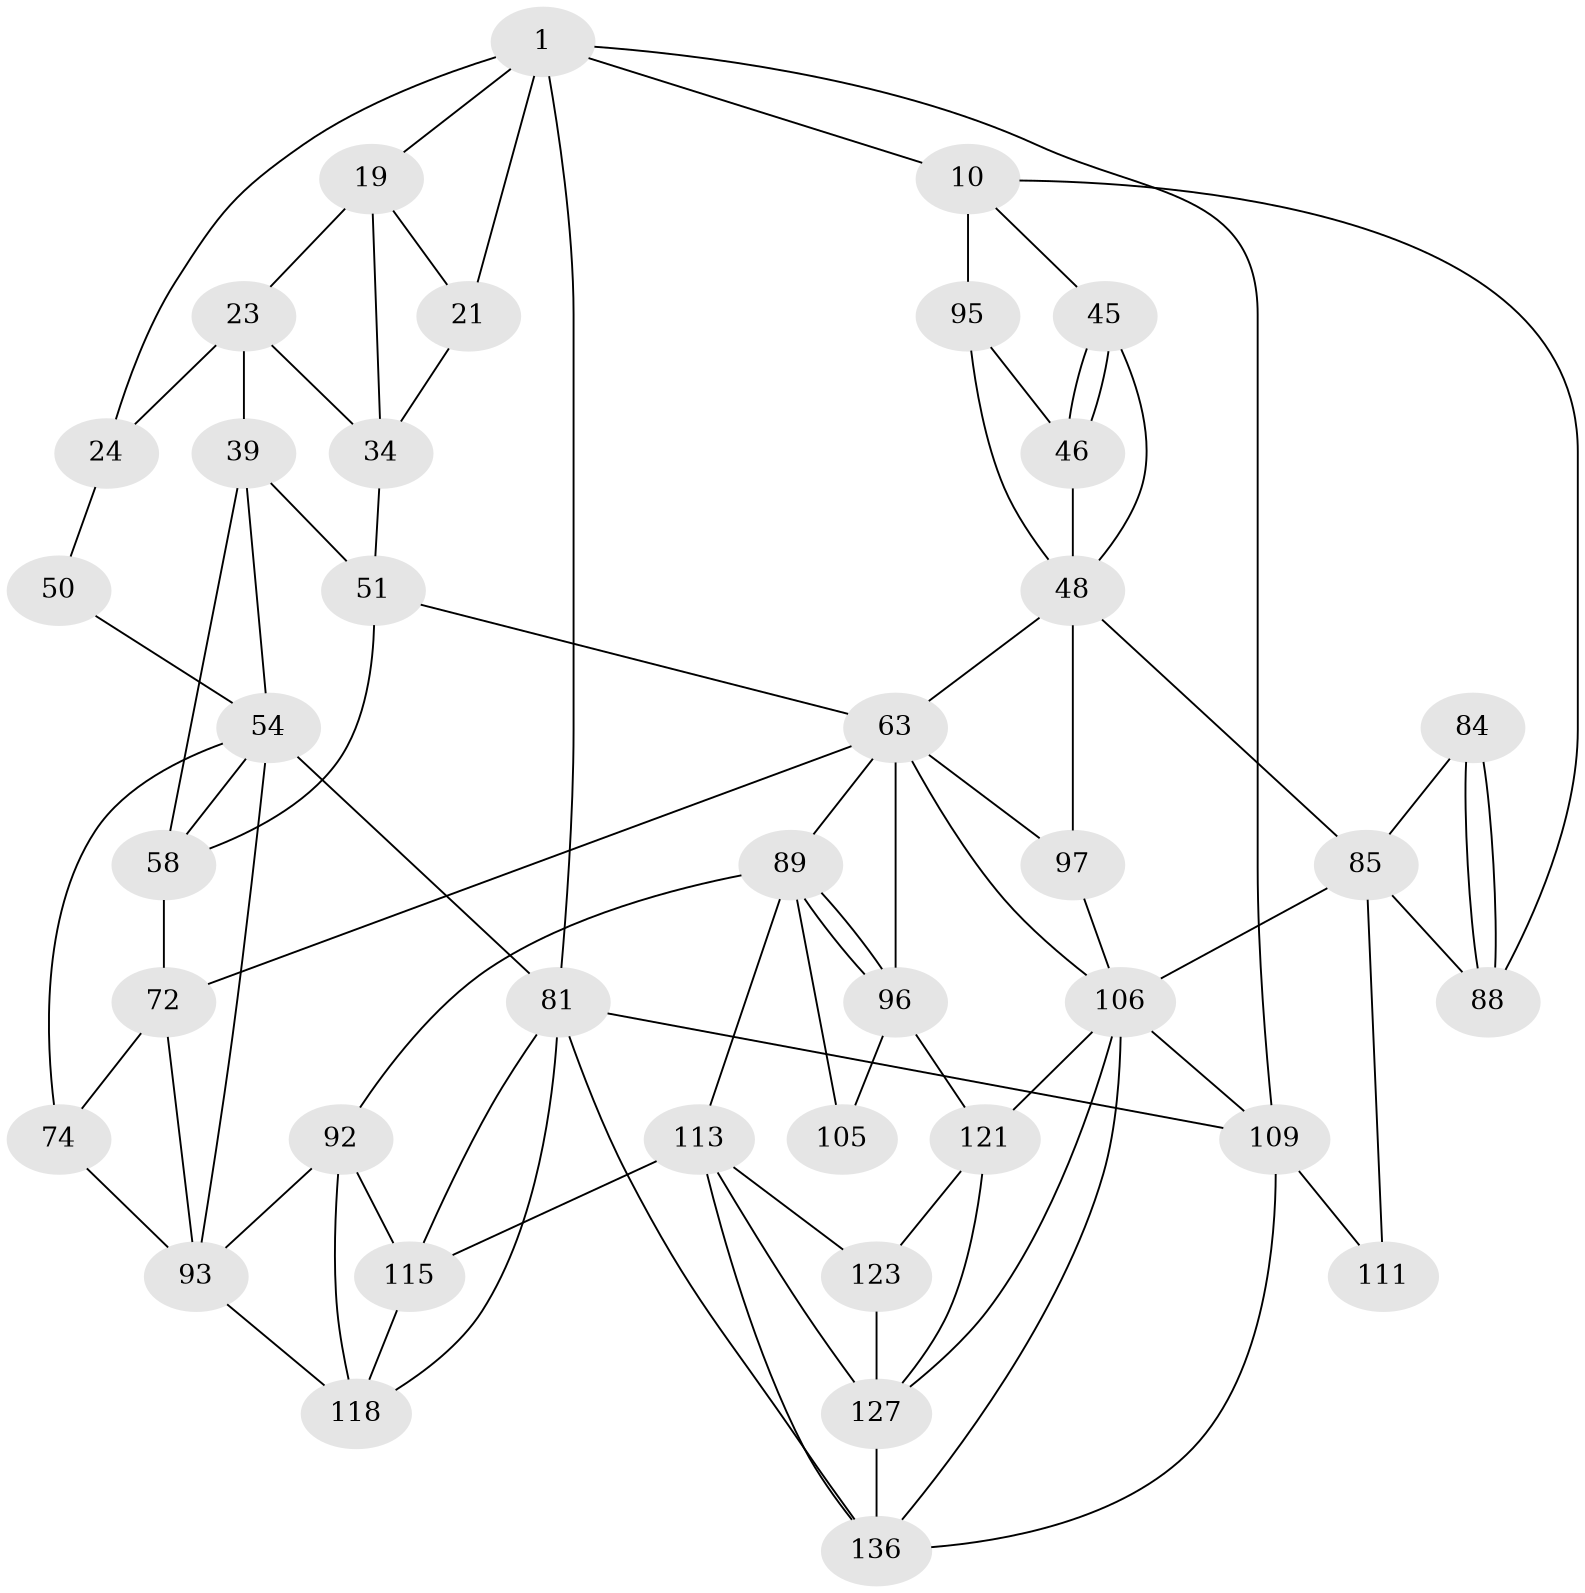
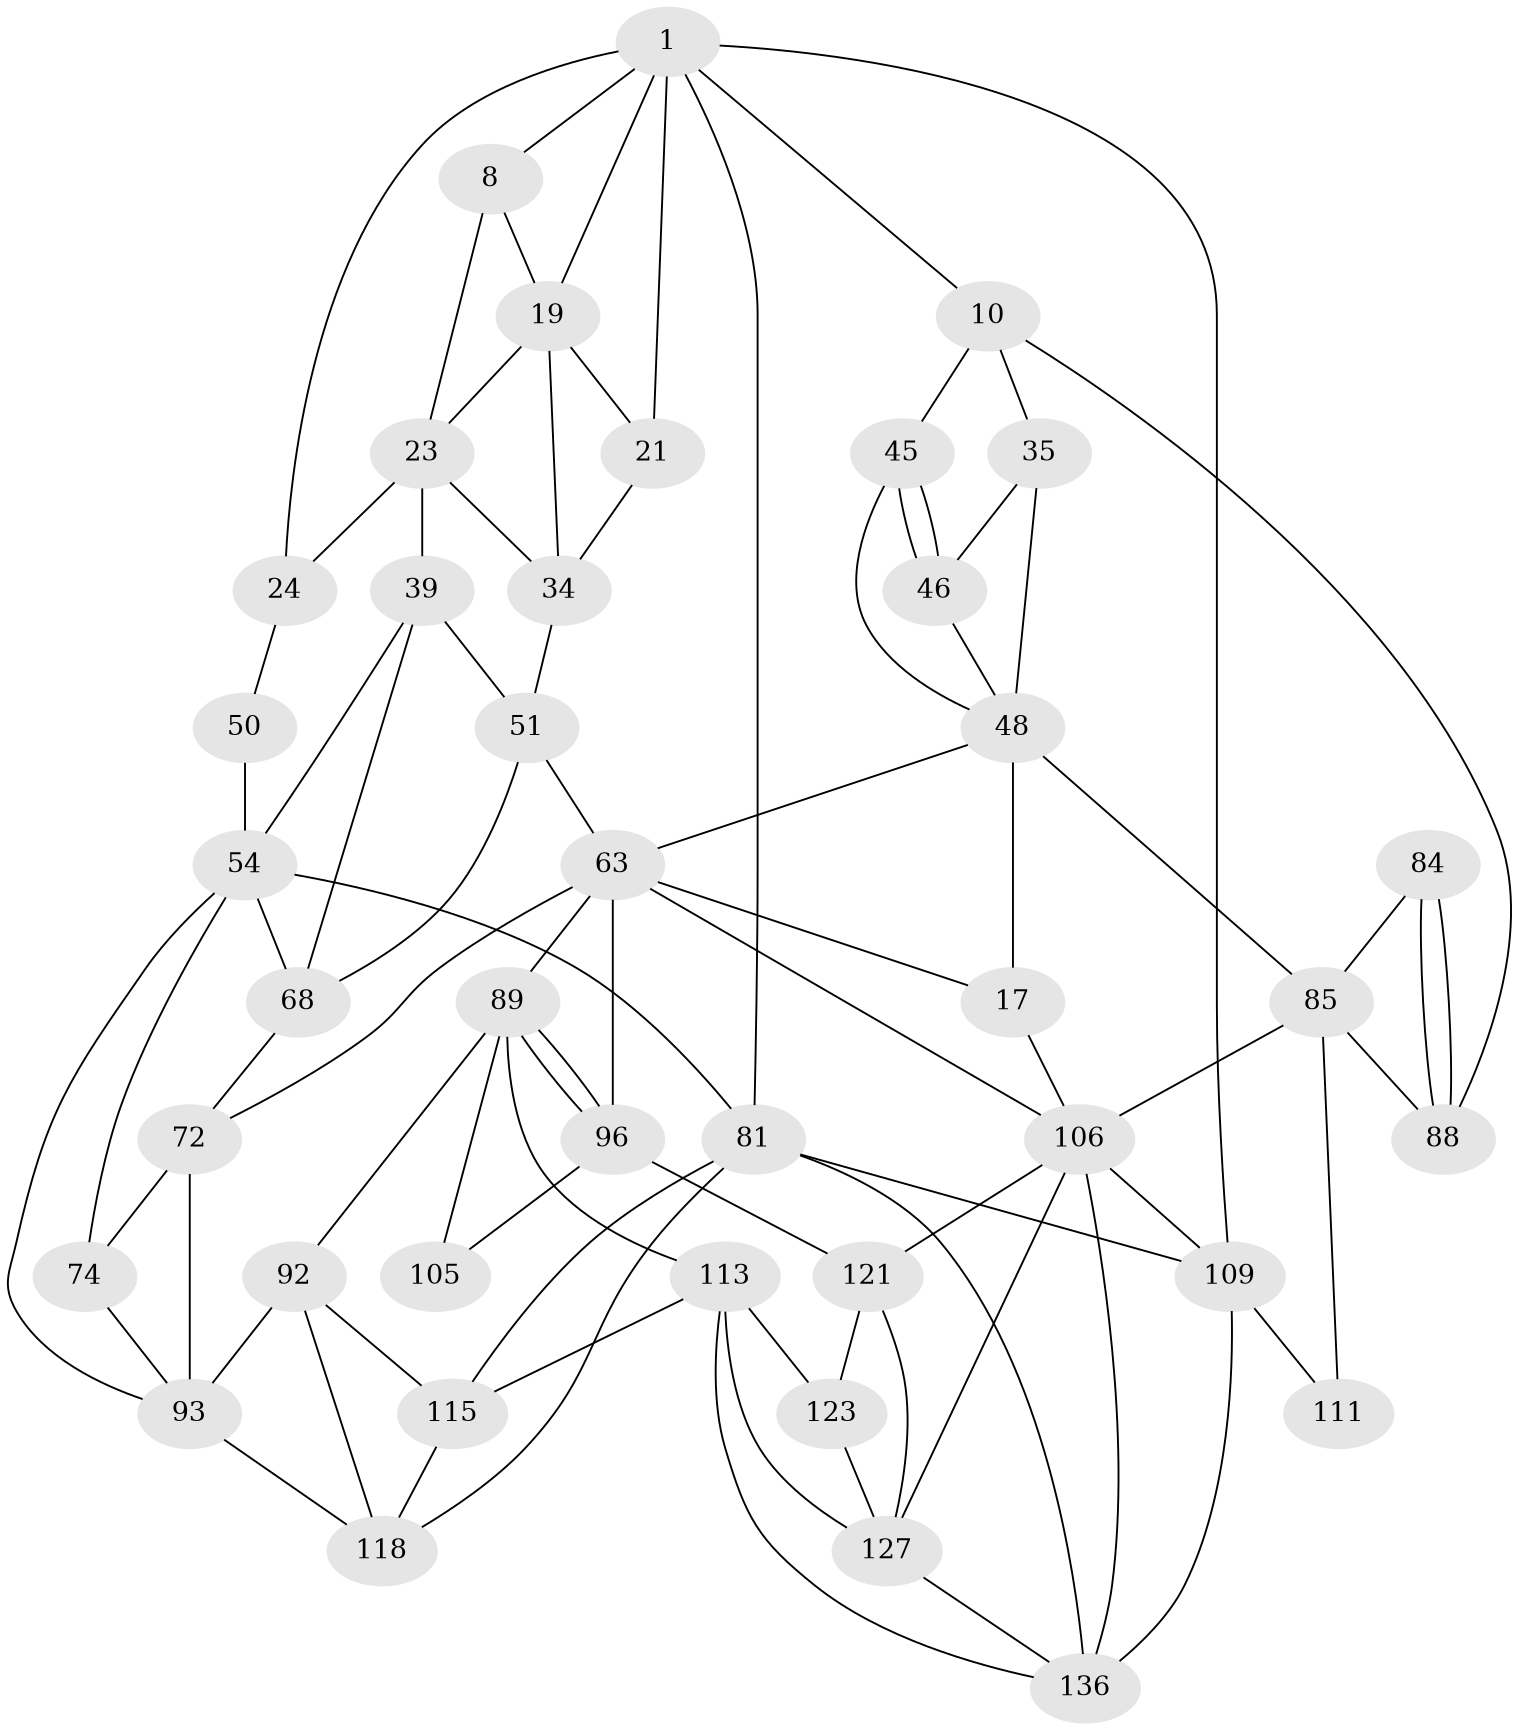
none -> (491, 179)
(968, 316) -> (1040, 454)
(164, 865) -> (298, 1002)
(1073, 865) -> (1013, 1002)
